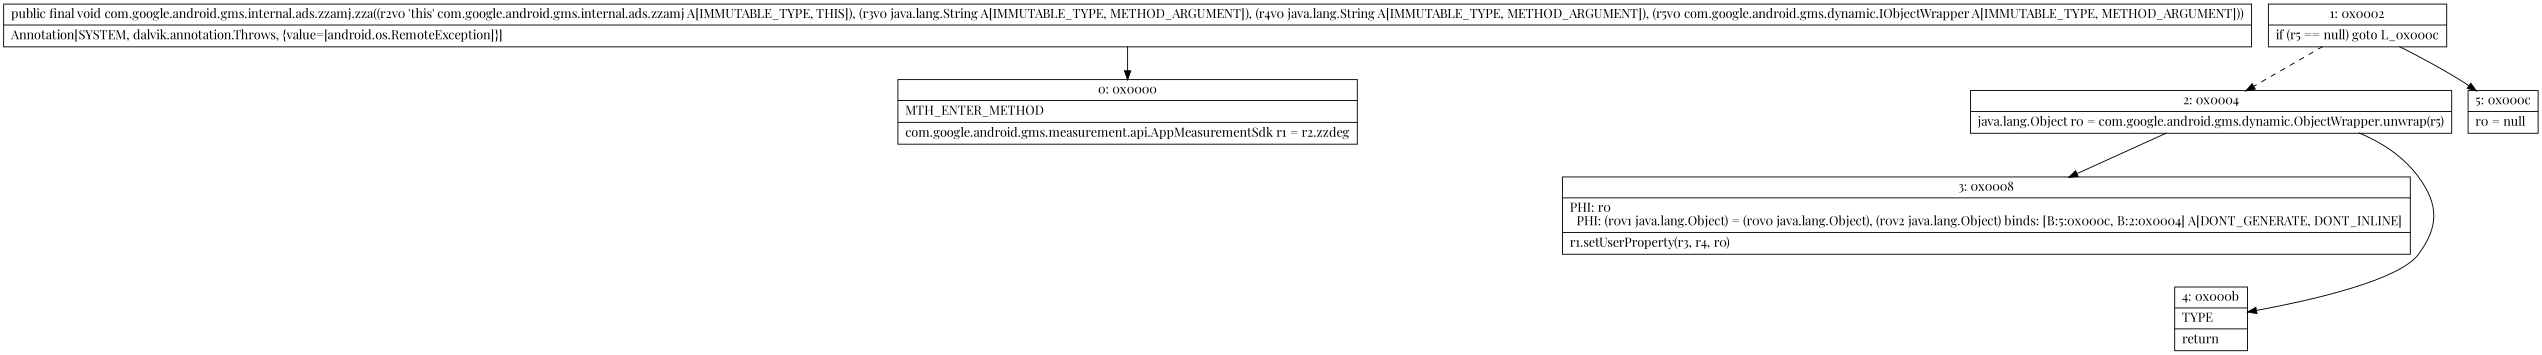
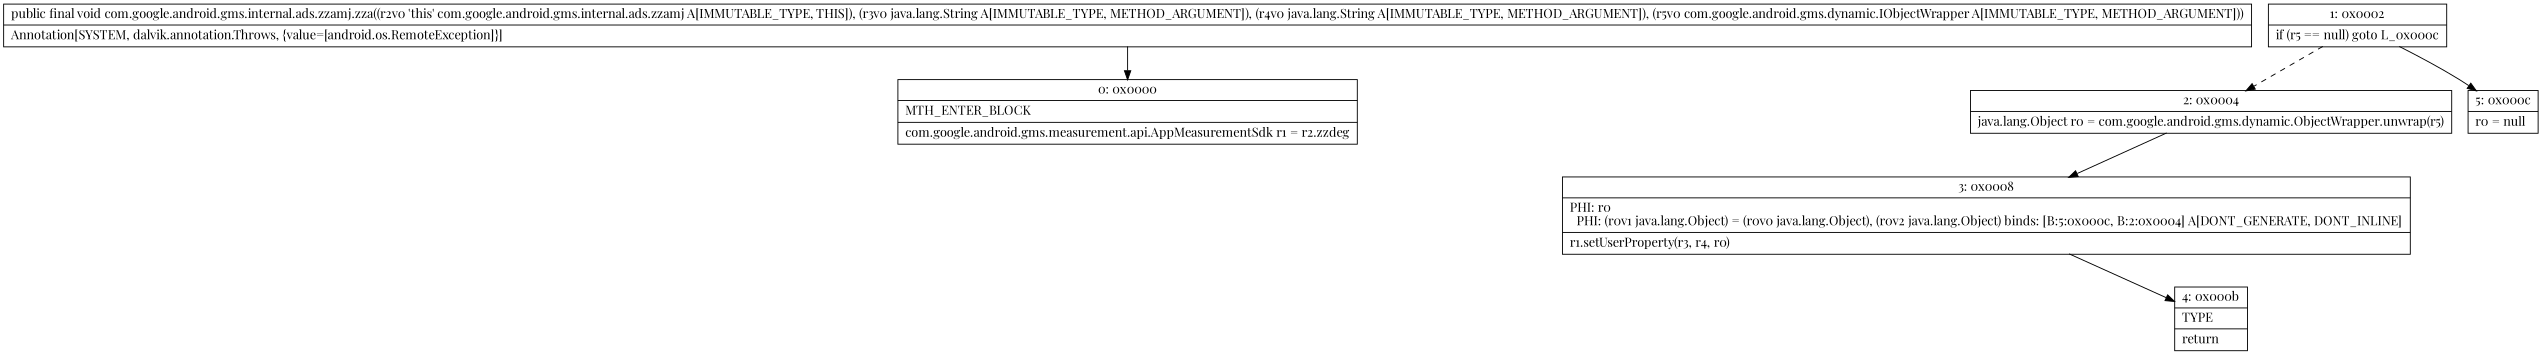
(975, 111) -> (968, 111)
(2413, 259) -> (2118, 276)
